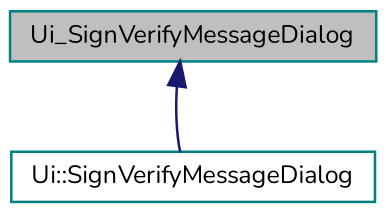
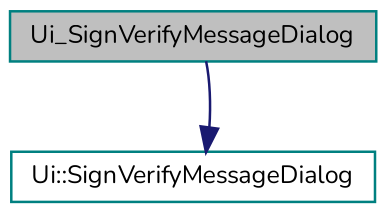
(177, 119) -> (210, 94)
